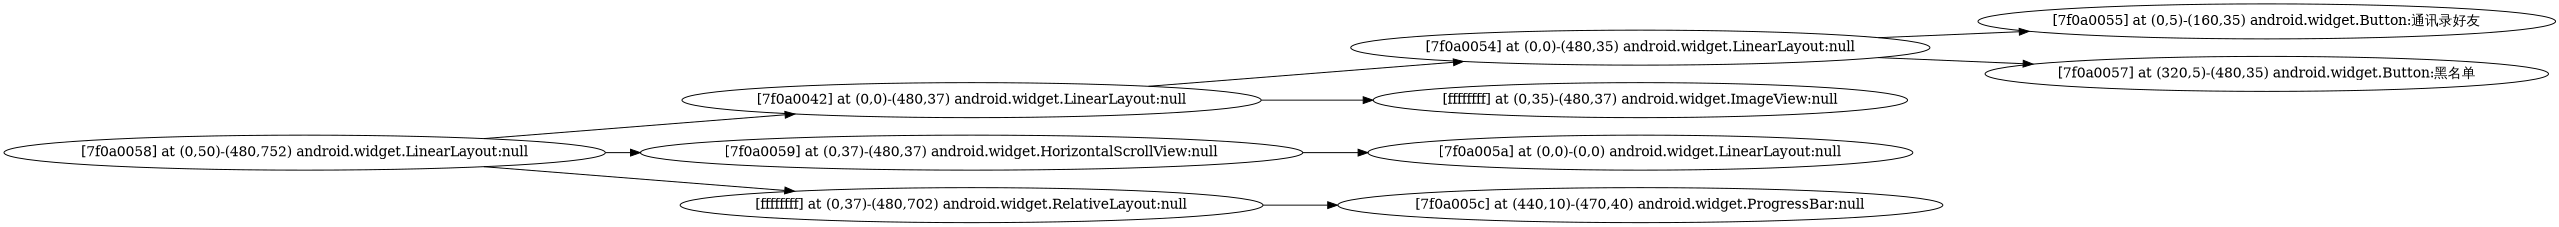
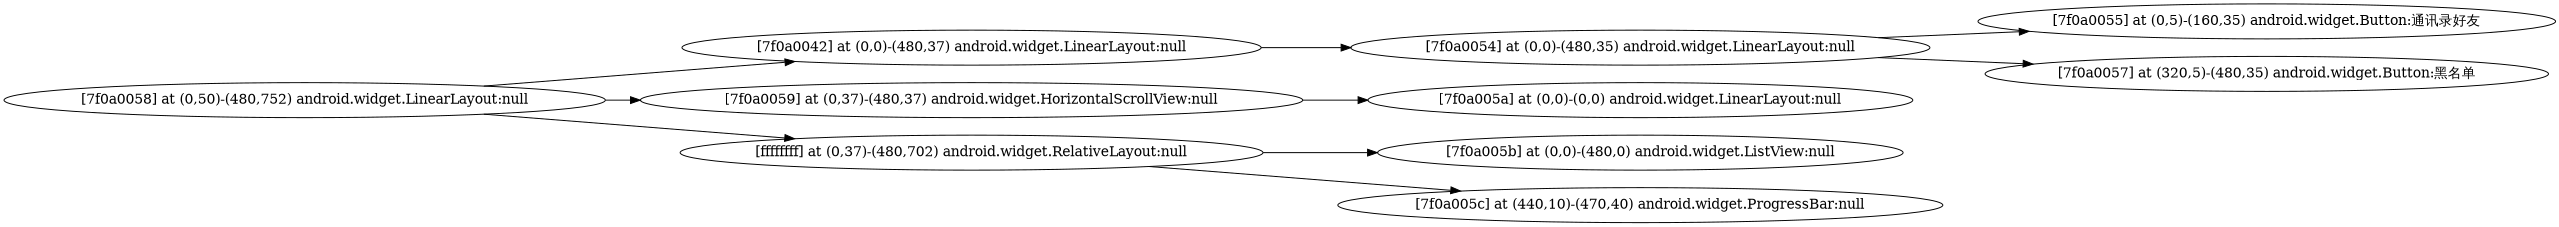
(1640, 100) -> none
none -> (1640, 153)
